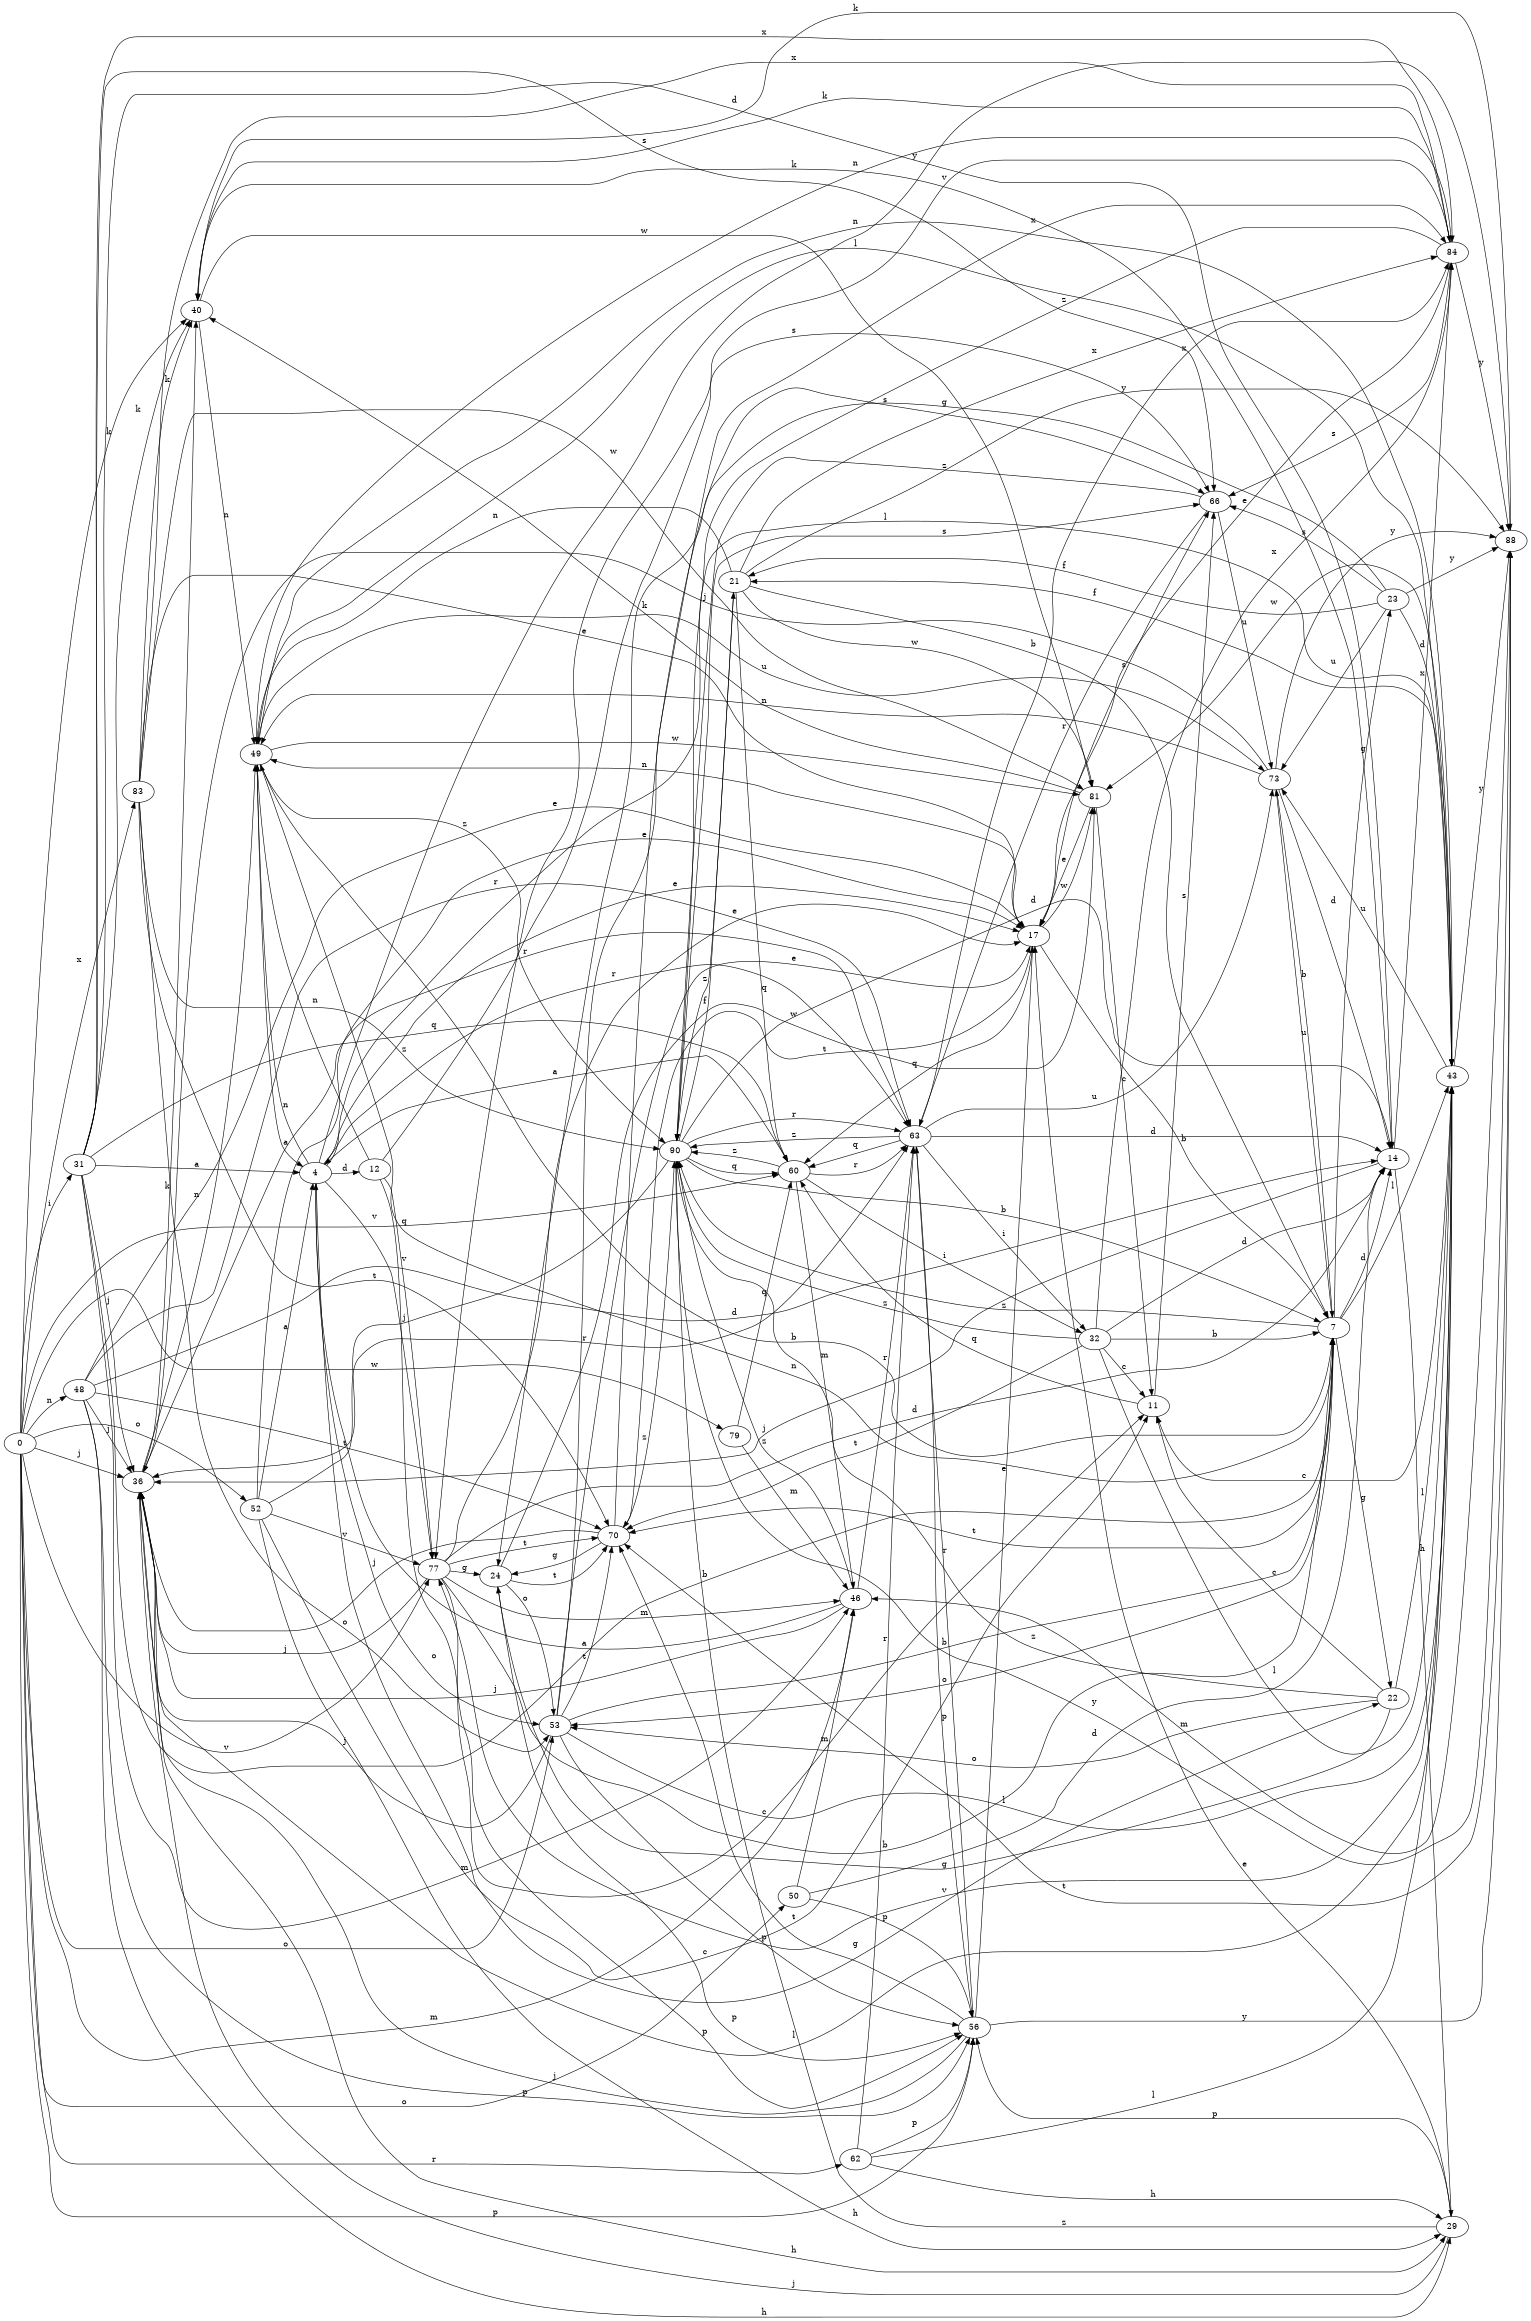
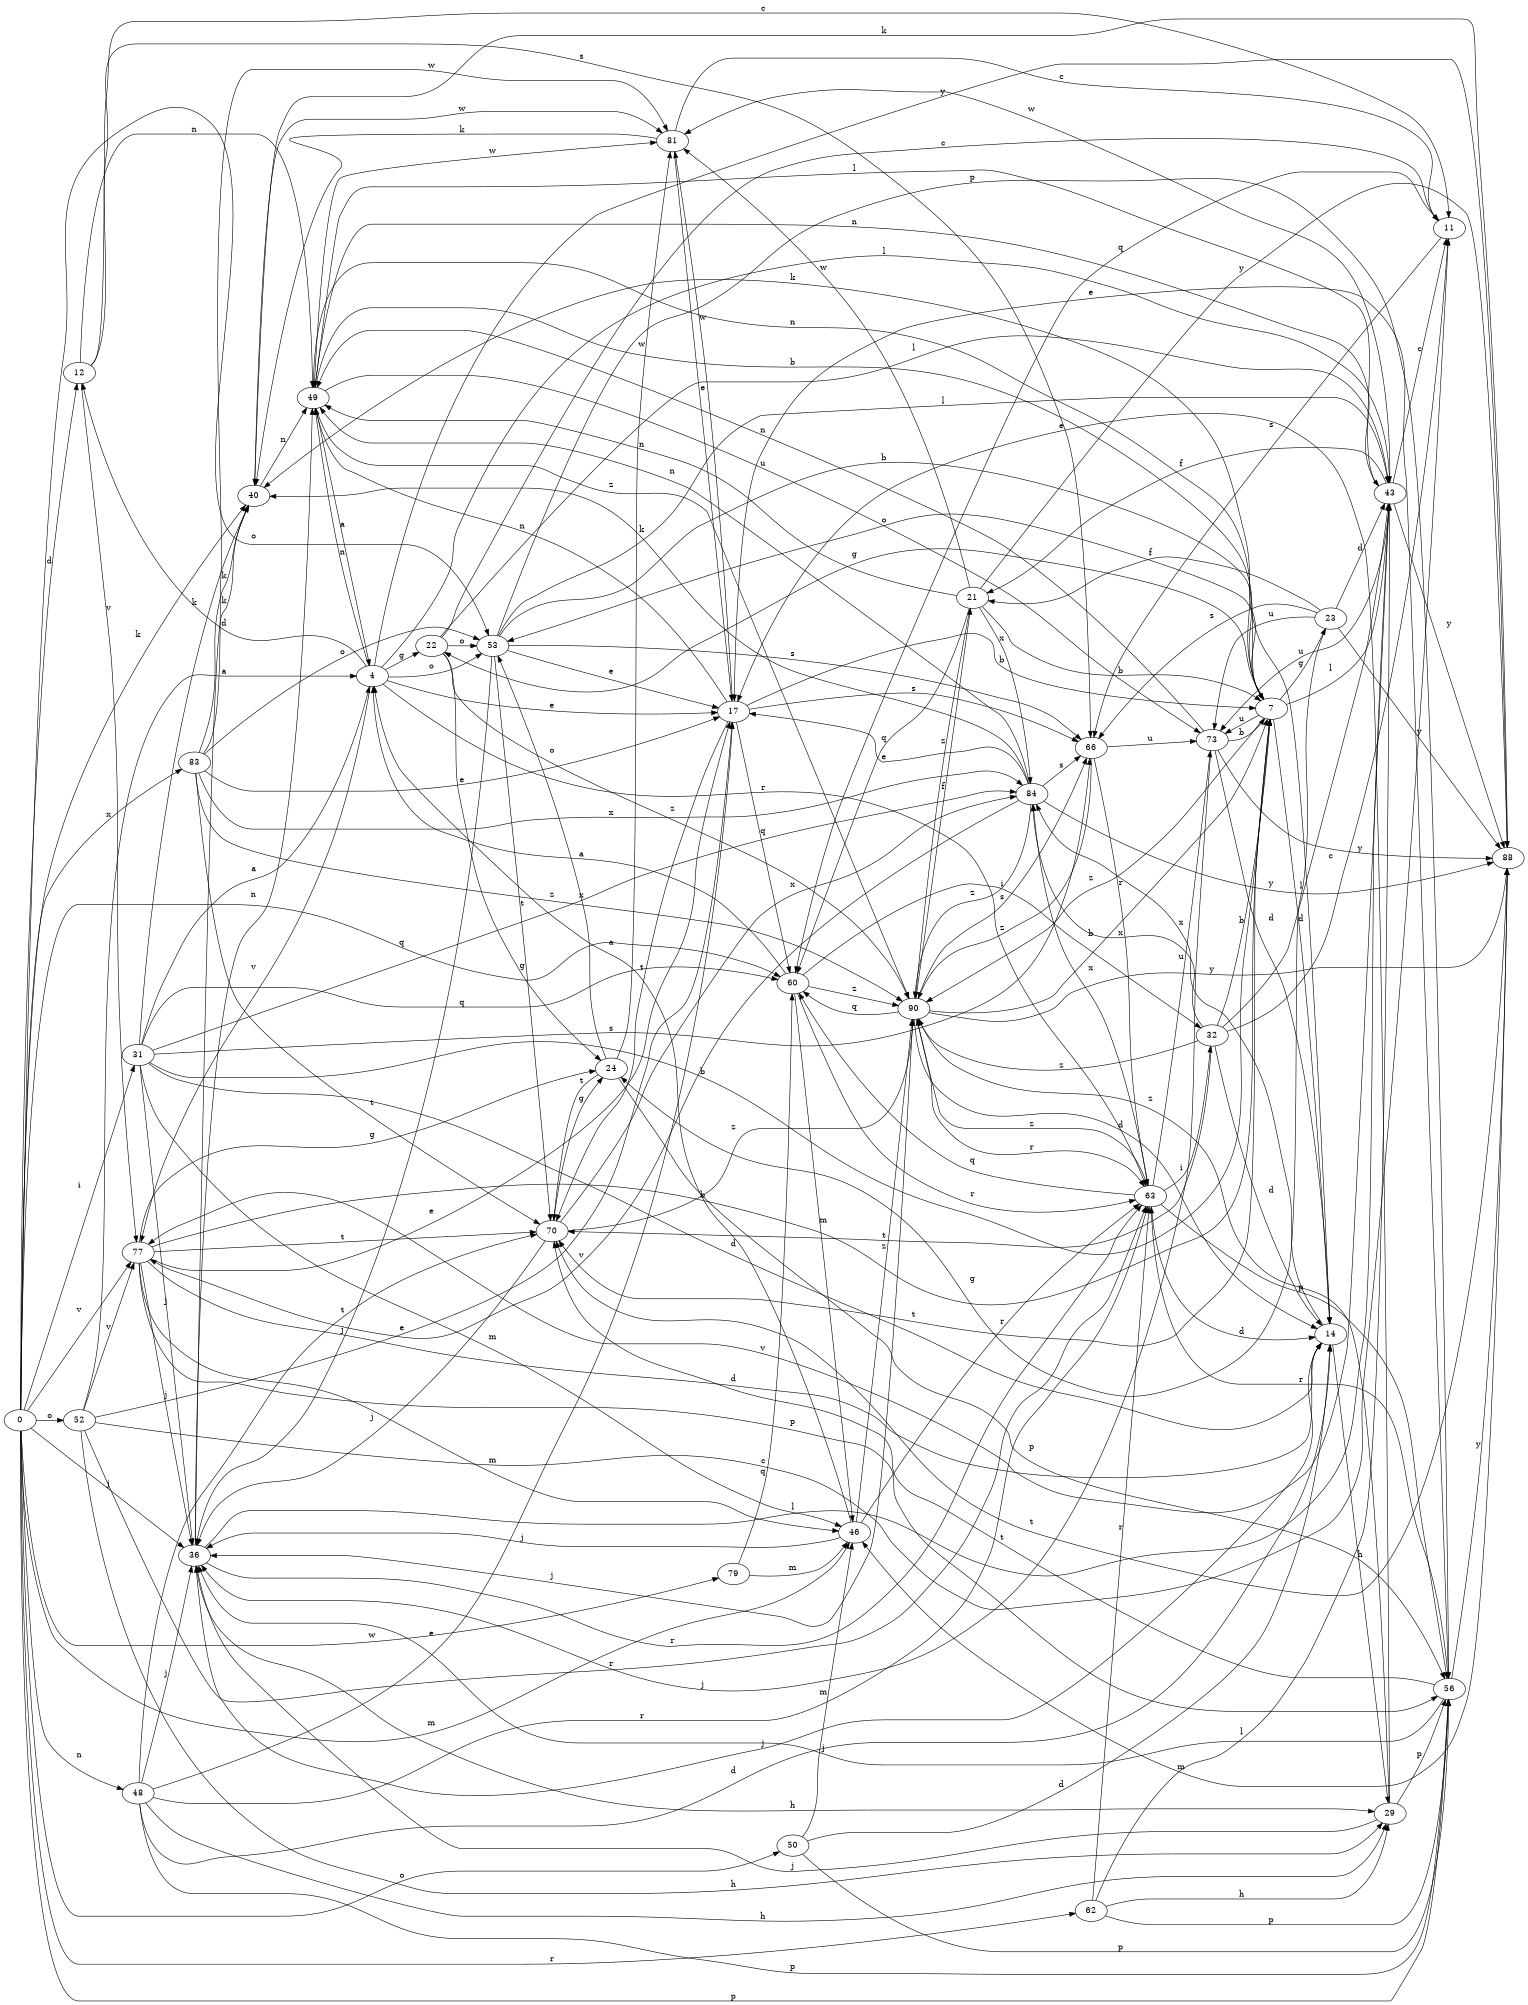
none -> (45, 643)
